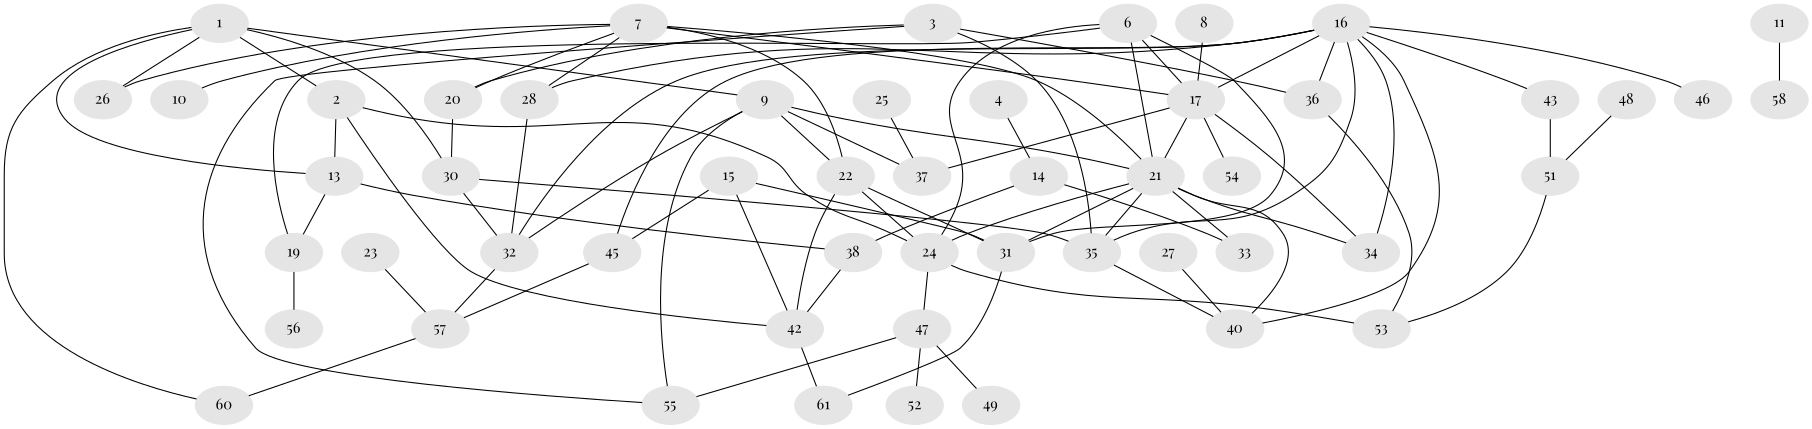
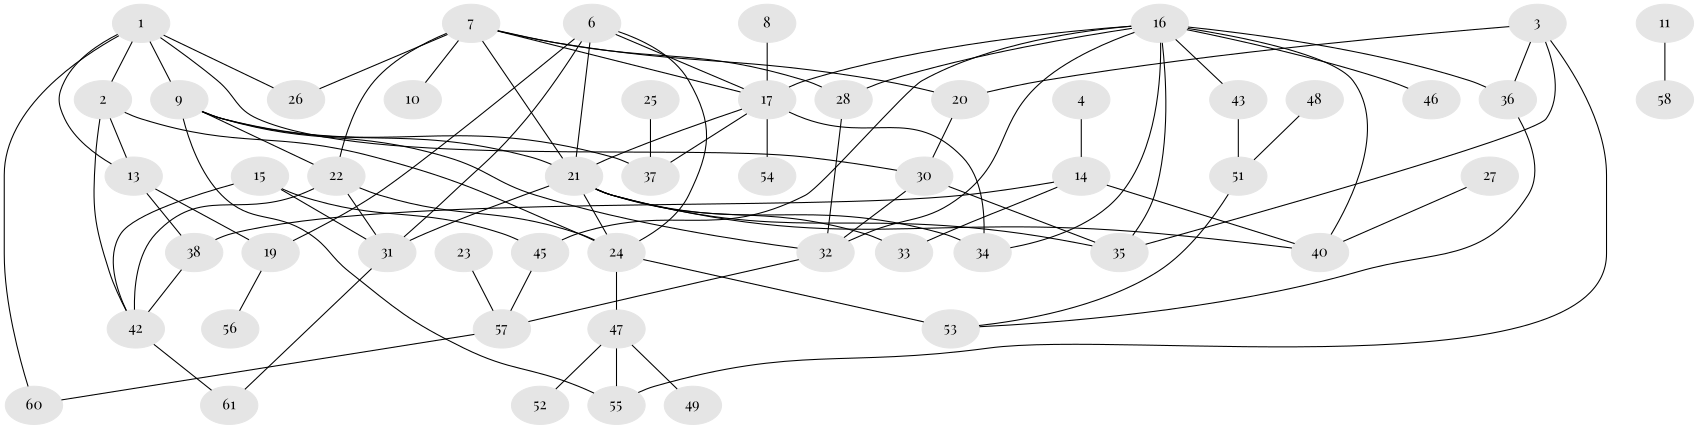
(1164, 291) -> (1201, 214)
